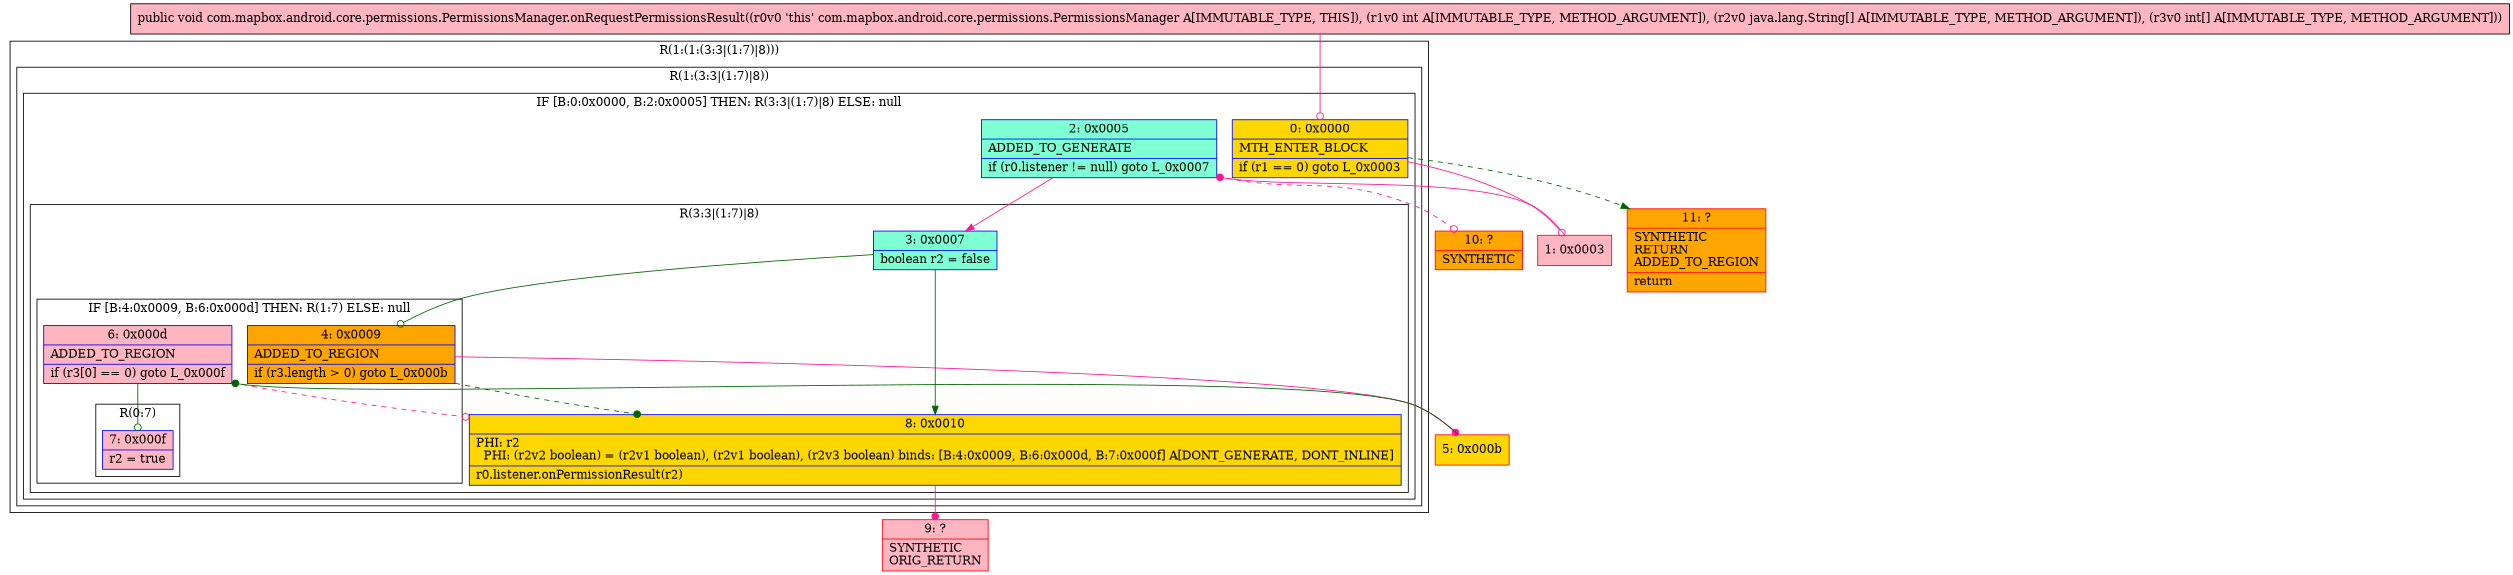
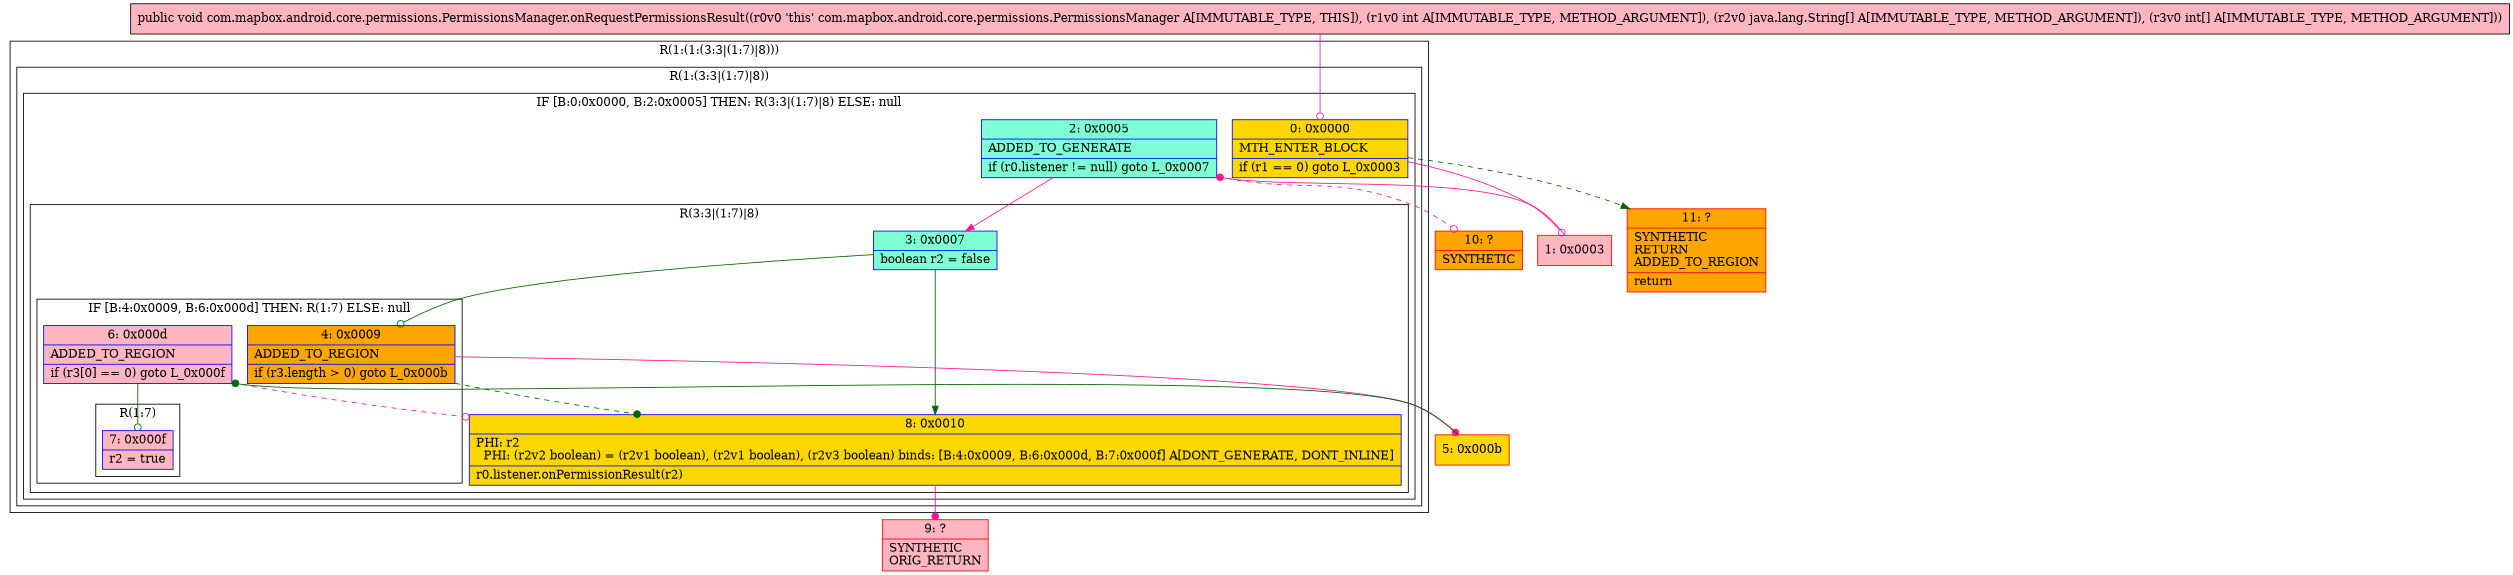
(138, 414) -> (138, 414)
